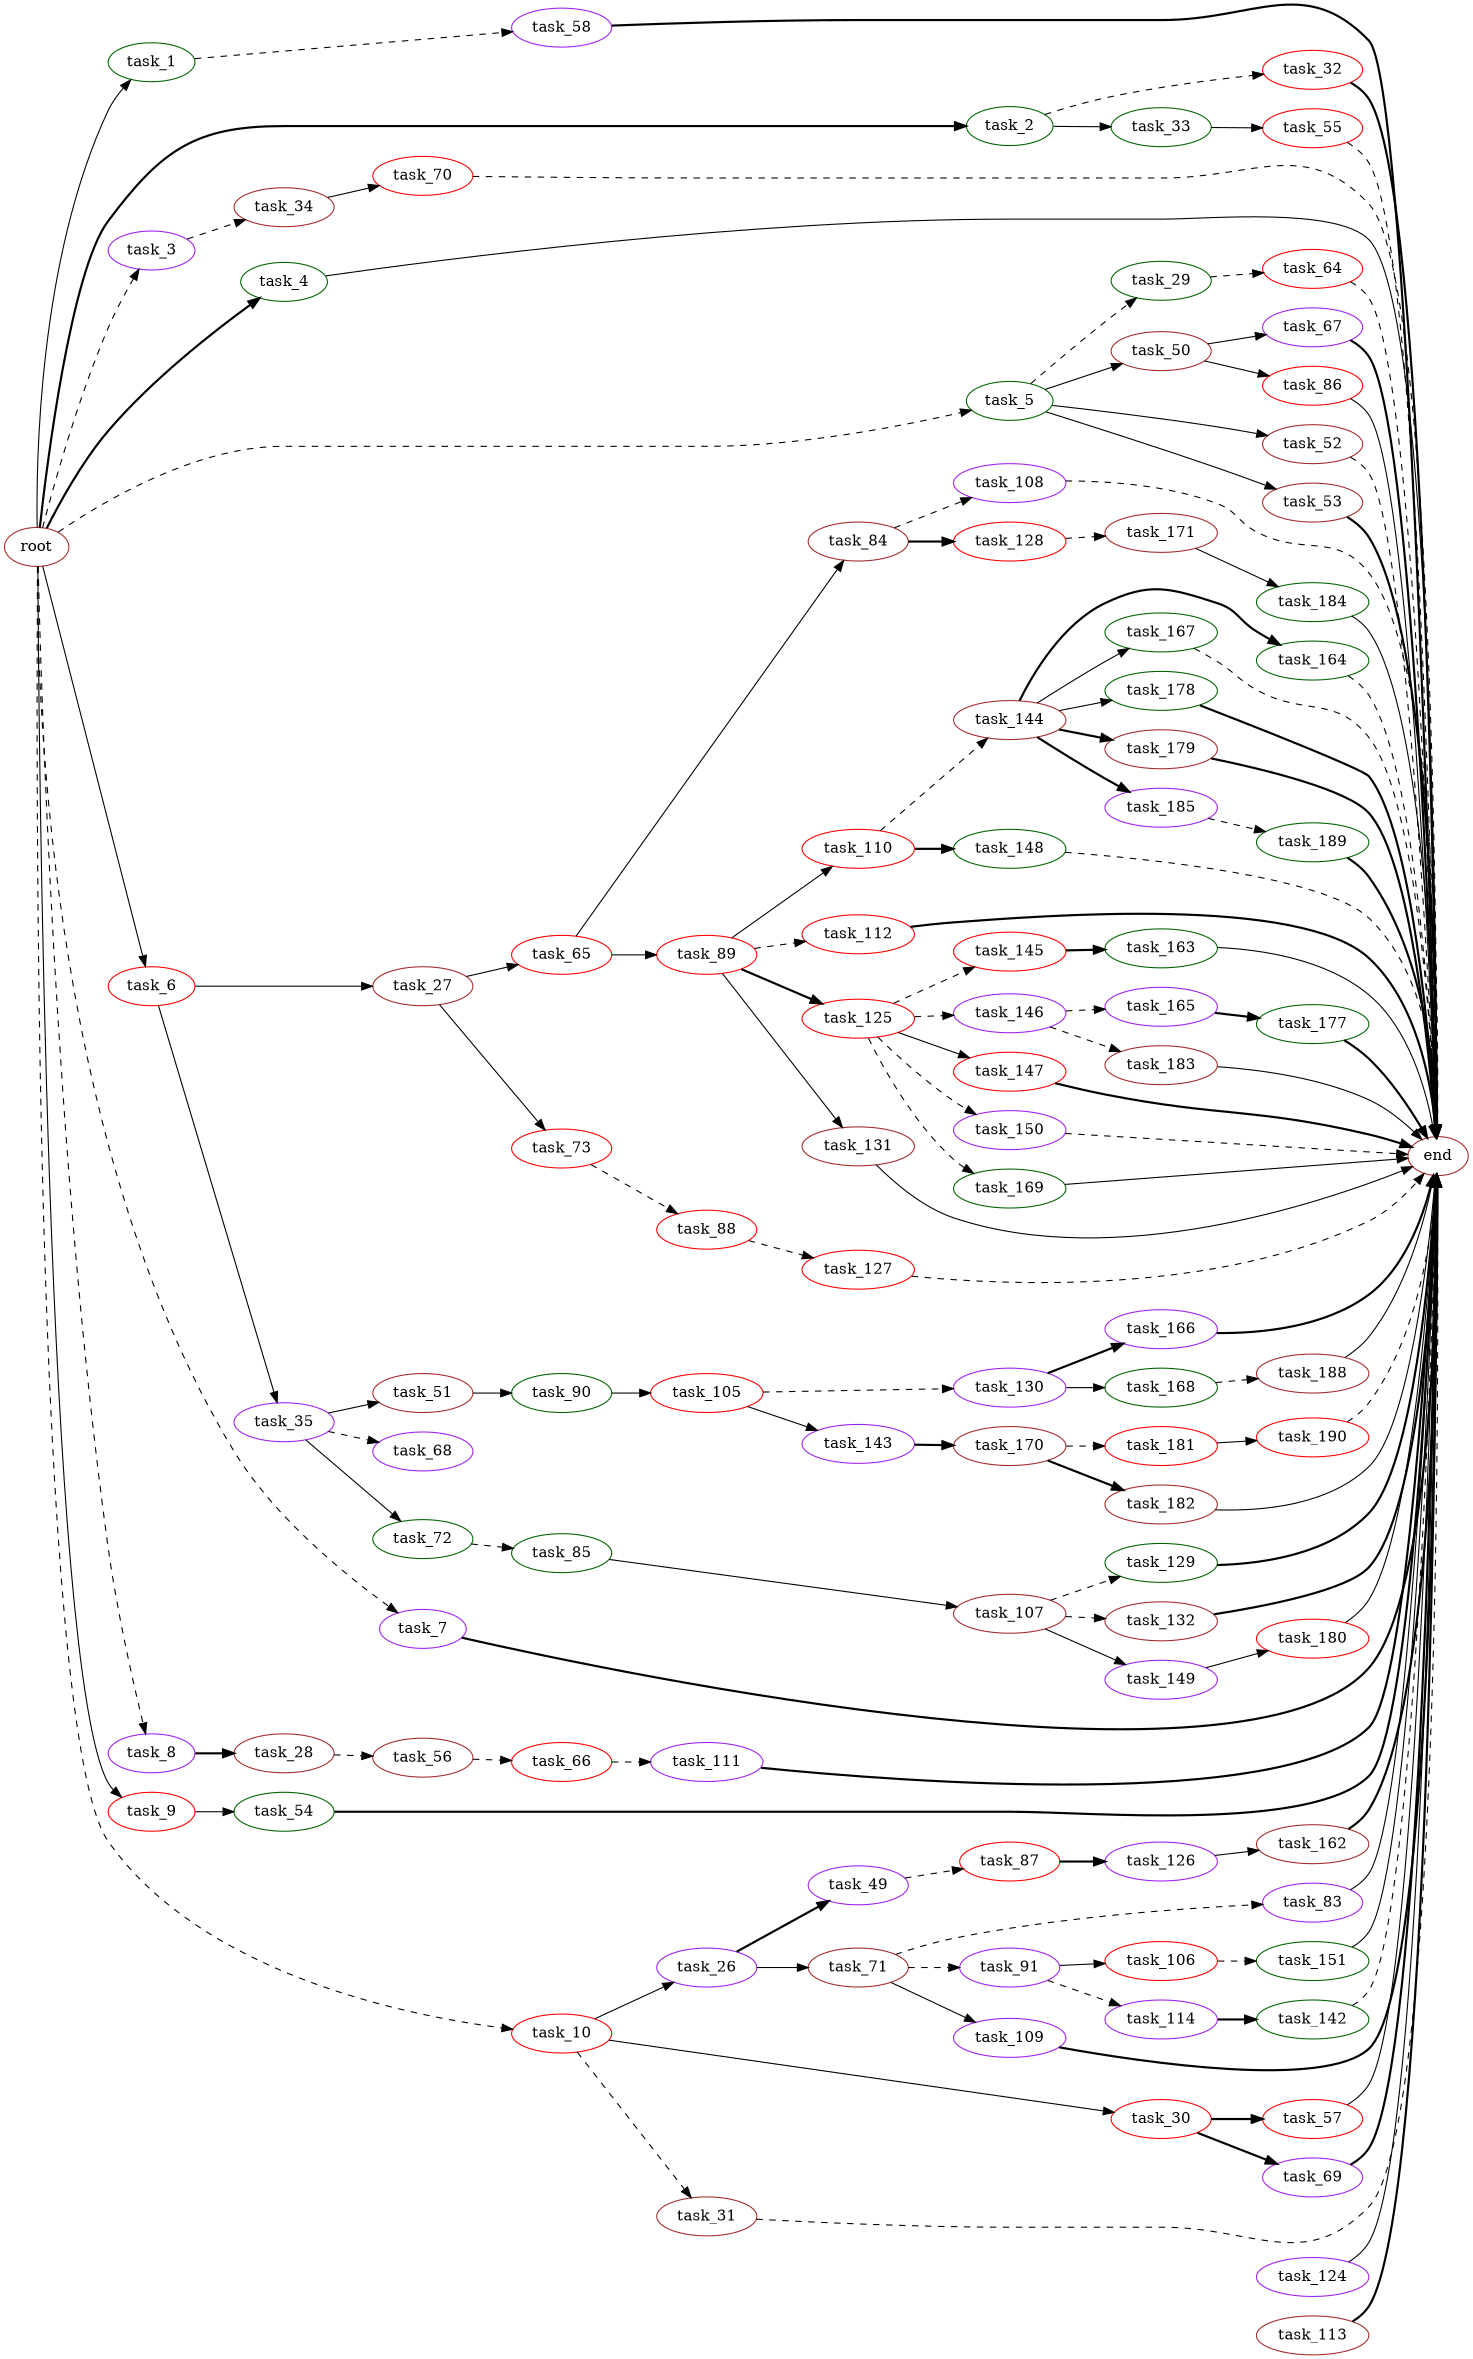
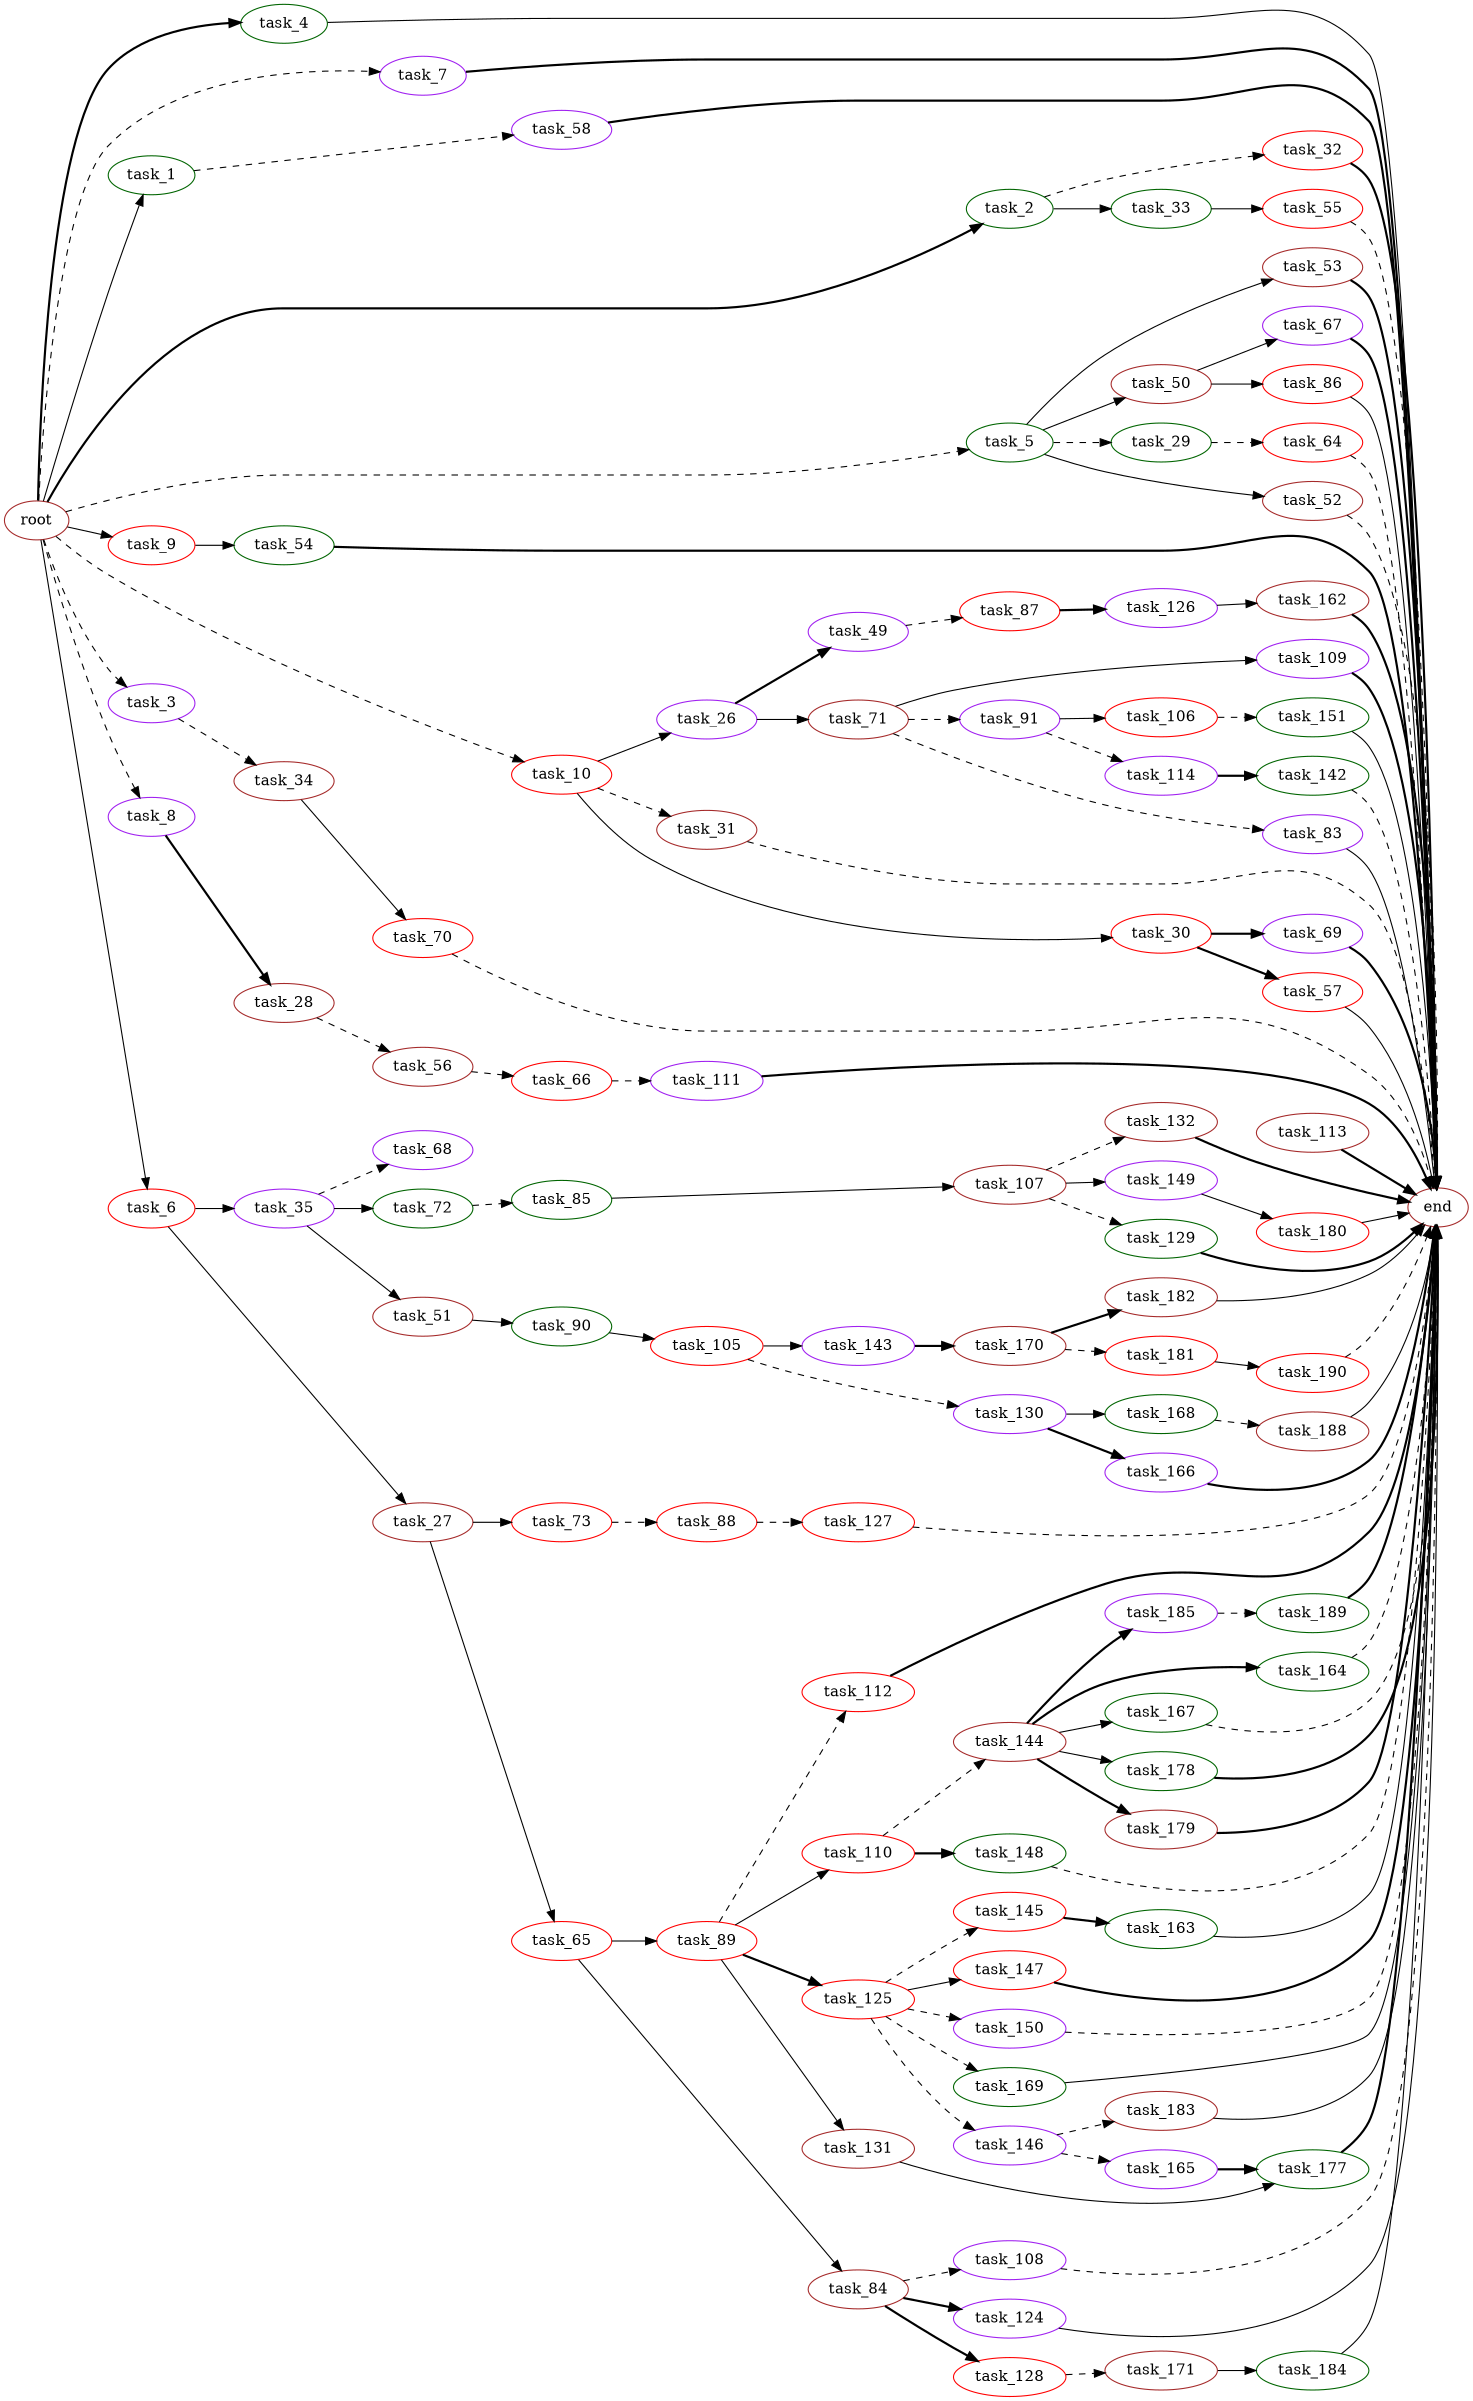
(1134, 1236) -> (1081, 2199)
none -> (926, 2302)
